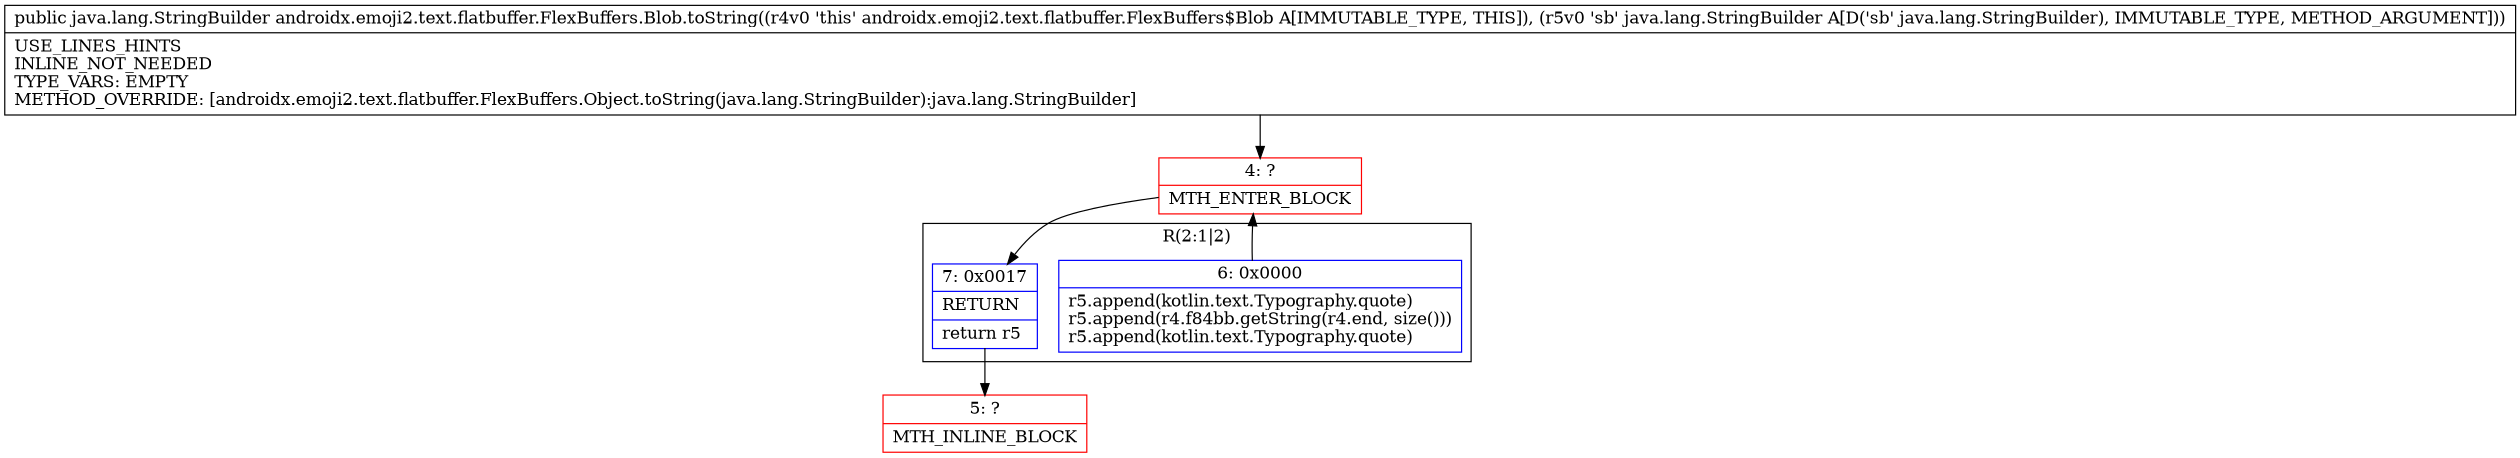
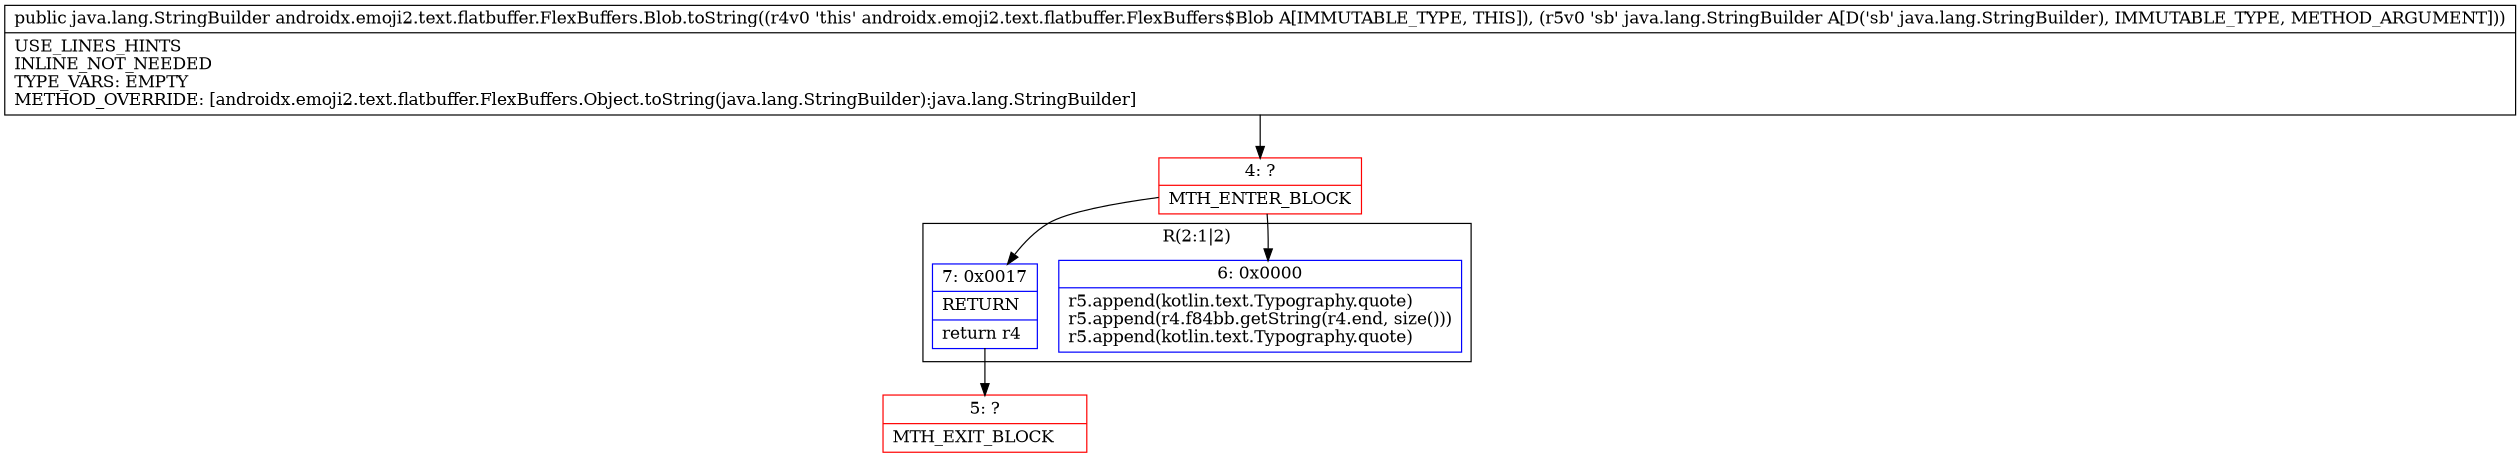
(1252, 243) -> (1268, 231)
(982, 334) -> (982, 334)
(985, 437) -> (974, 437)
